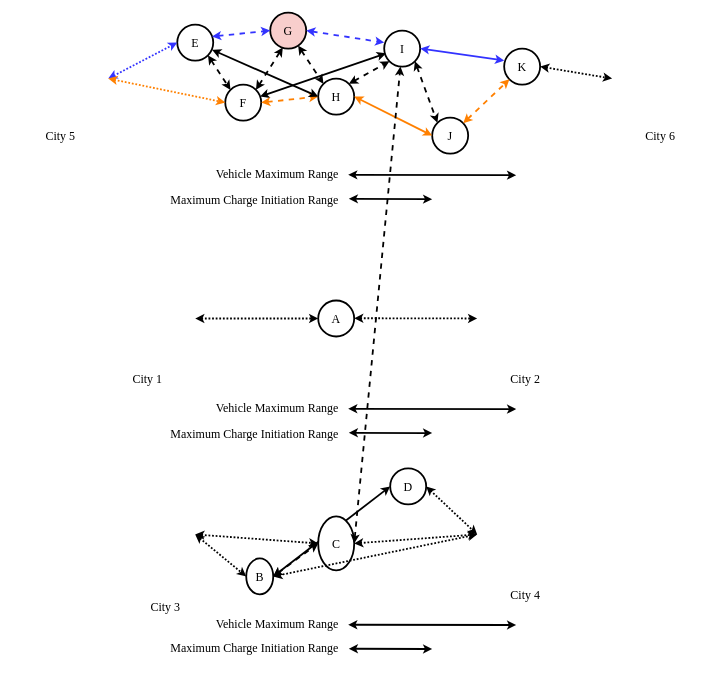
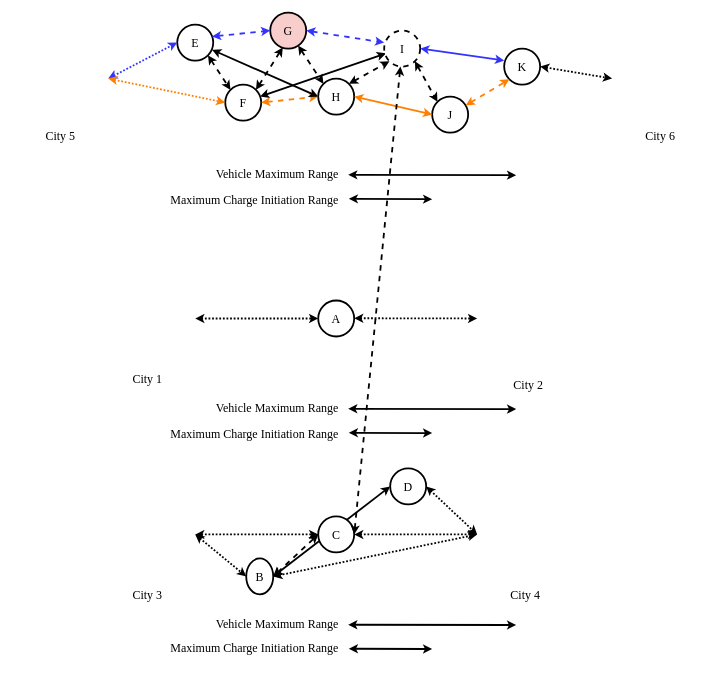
(402, 48) -> (402, 48)
(450, 135) -> (450, 114)
(525, 378) -> (528, 384)
(336, 543) -> (336, 534)
(165, 606) -> (147, 594)
